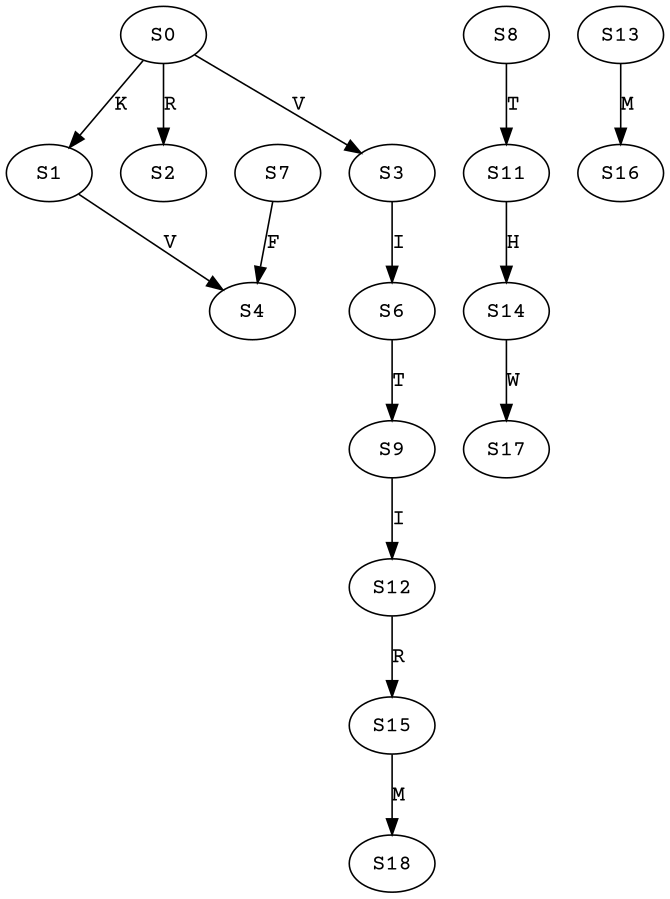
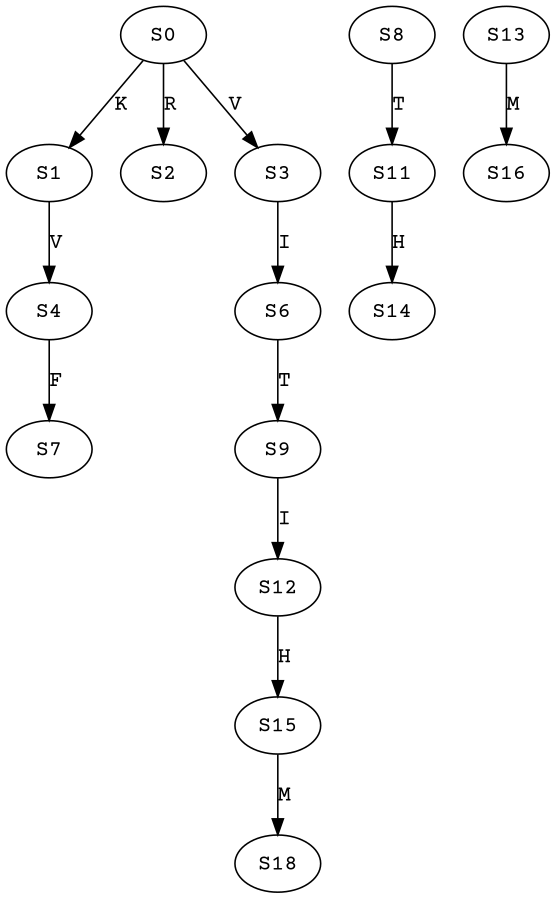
(267, 234) -> (49, 372)
(506, 449) -> none
(399, 656) -> (285, 656)
